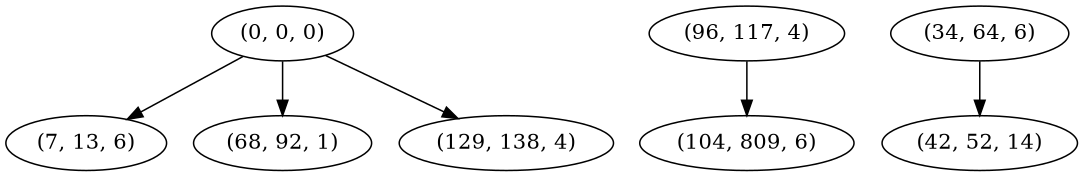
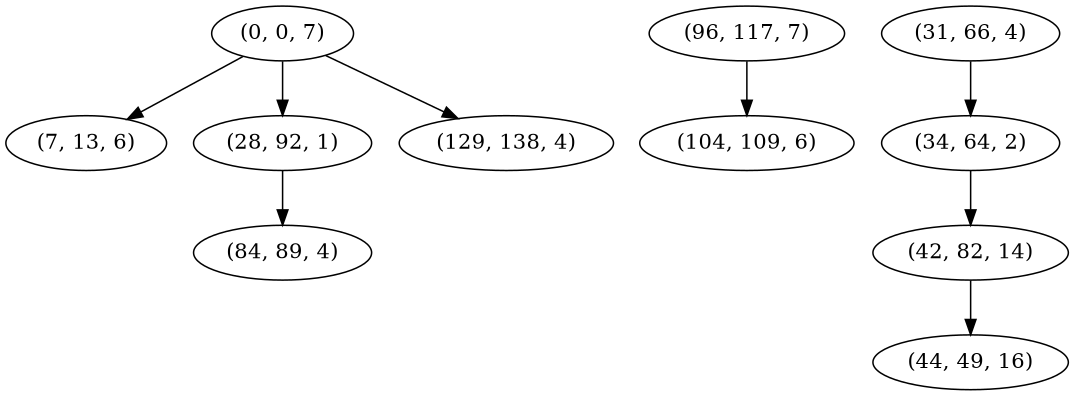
(283, 33) -> (283, 33)
(747, 33) -> (747, 33)
none -> (971, 33)
(980, 33) -> (971, 143)
(283, 143) -> (283, 143)
(747, 143) -> (747, 143)
(980, 143) -> (971, 253)
none -> (283, 253)
none -> (971, 362)
